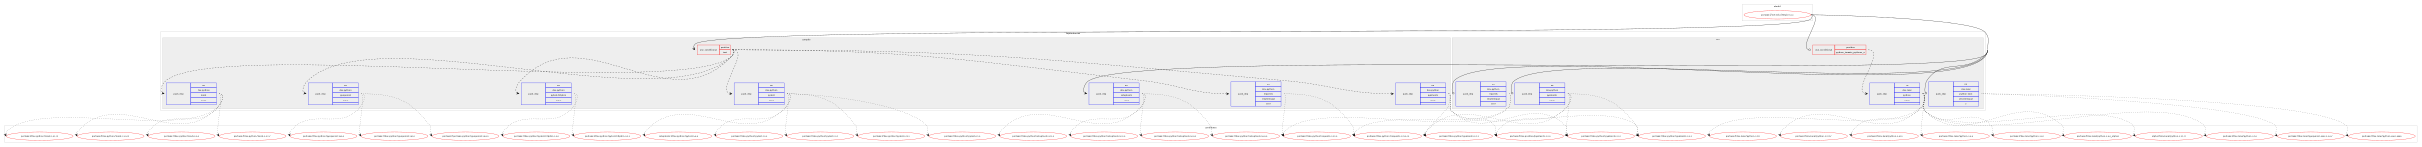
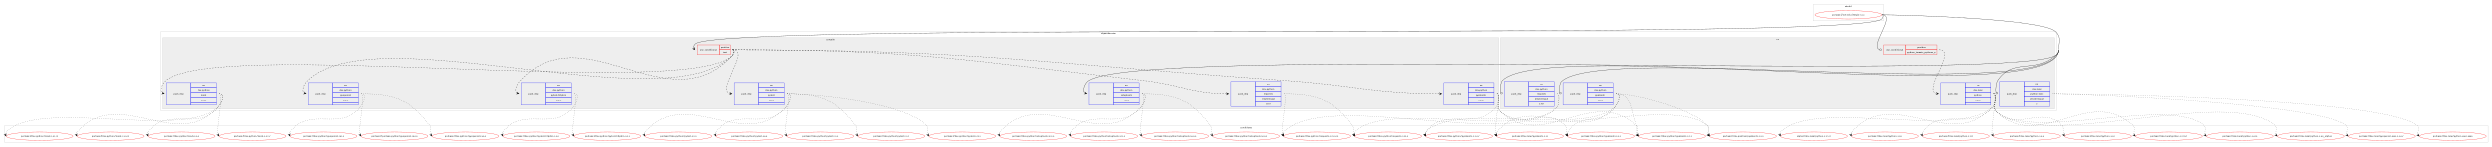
(678, 136) -> (749, 136)
none -> (1459, 136)
(1601, 136) -> (1530, 136)
